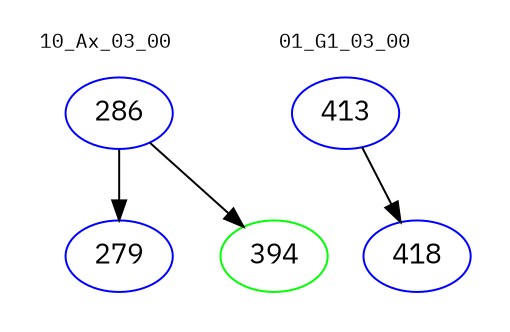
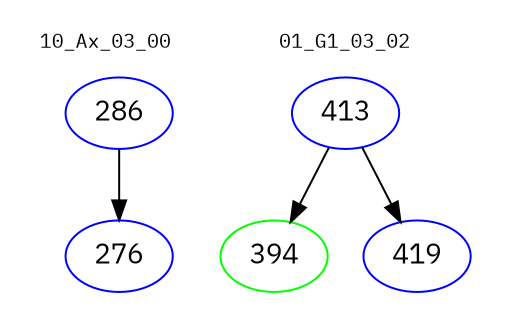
(346, 43) -> (346, 43)
(175, 166) -> (314, 176)
(119, 256) -> (119, 256)
(417, 256) -> (417, 256)
